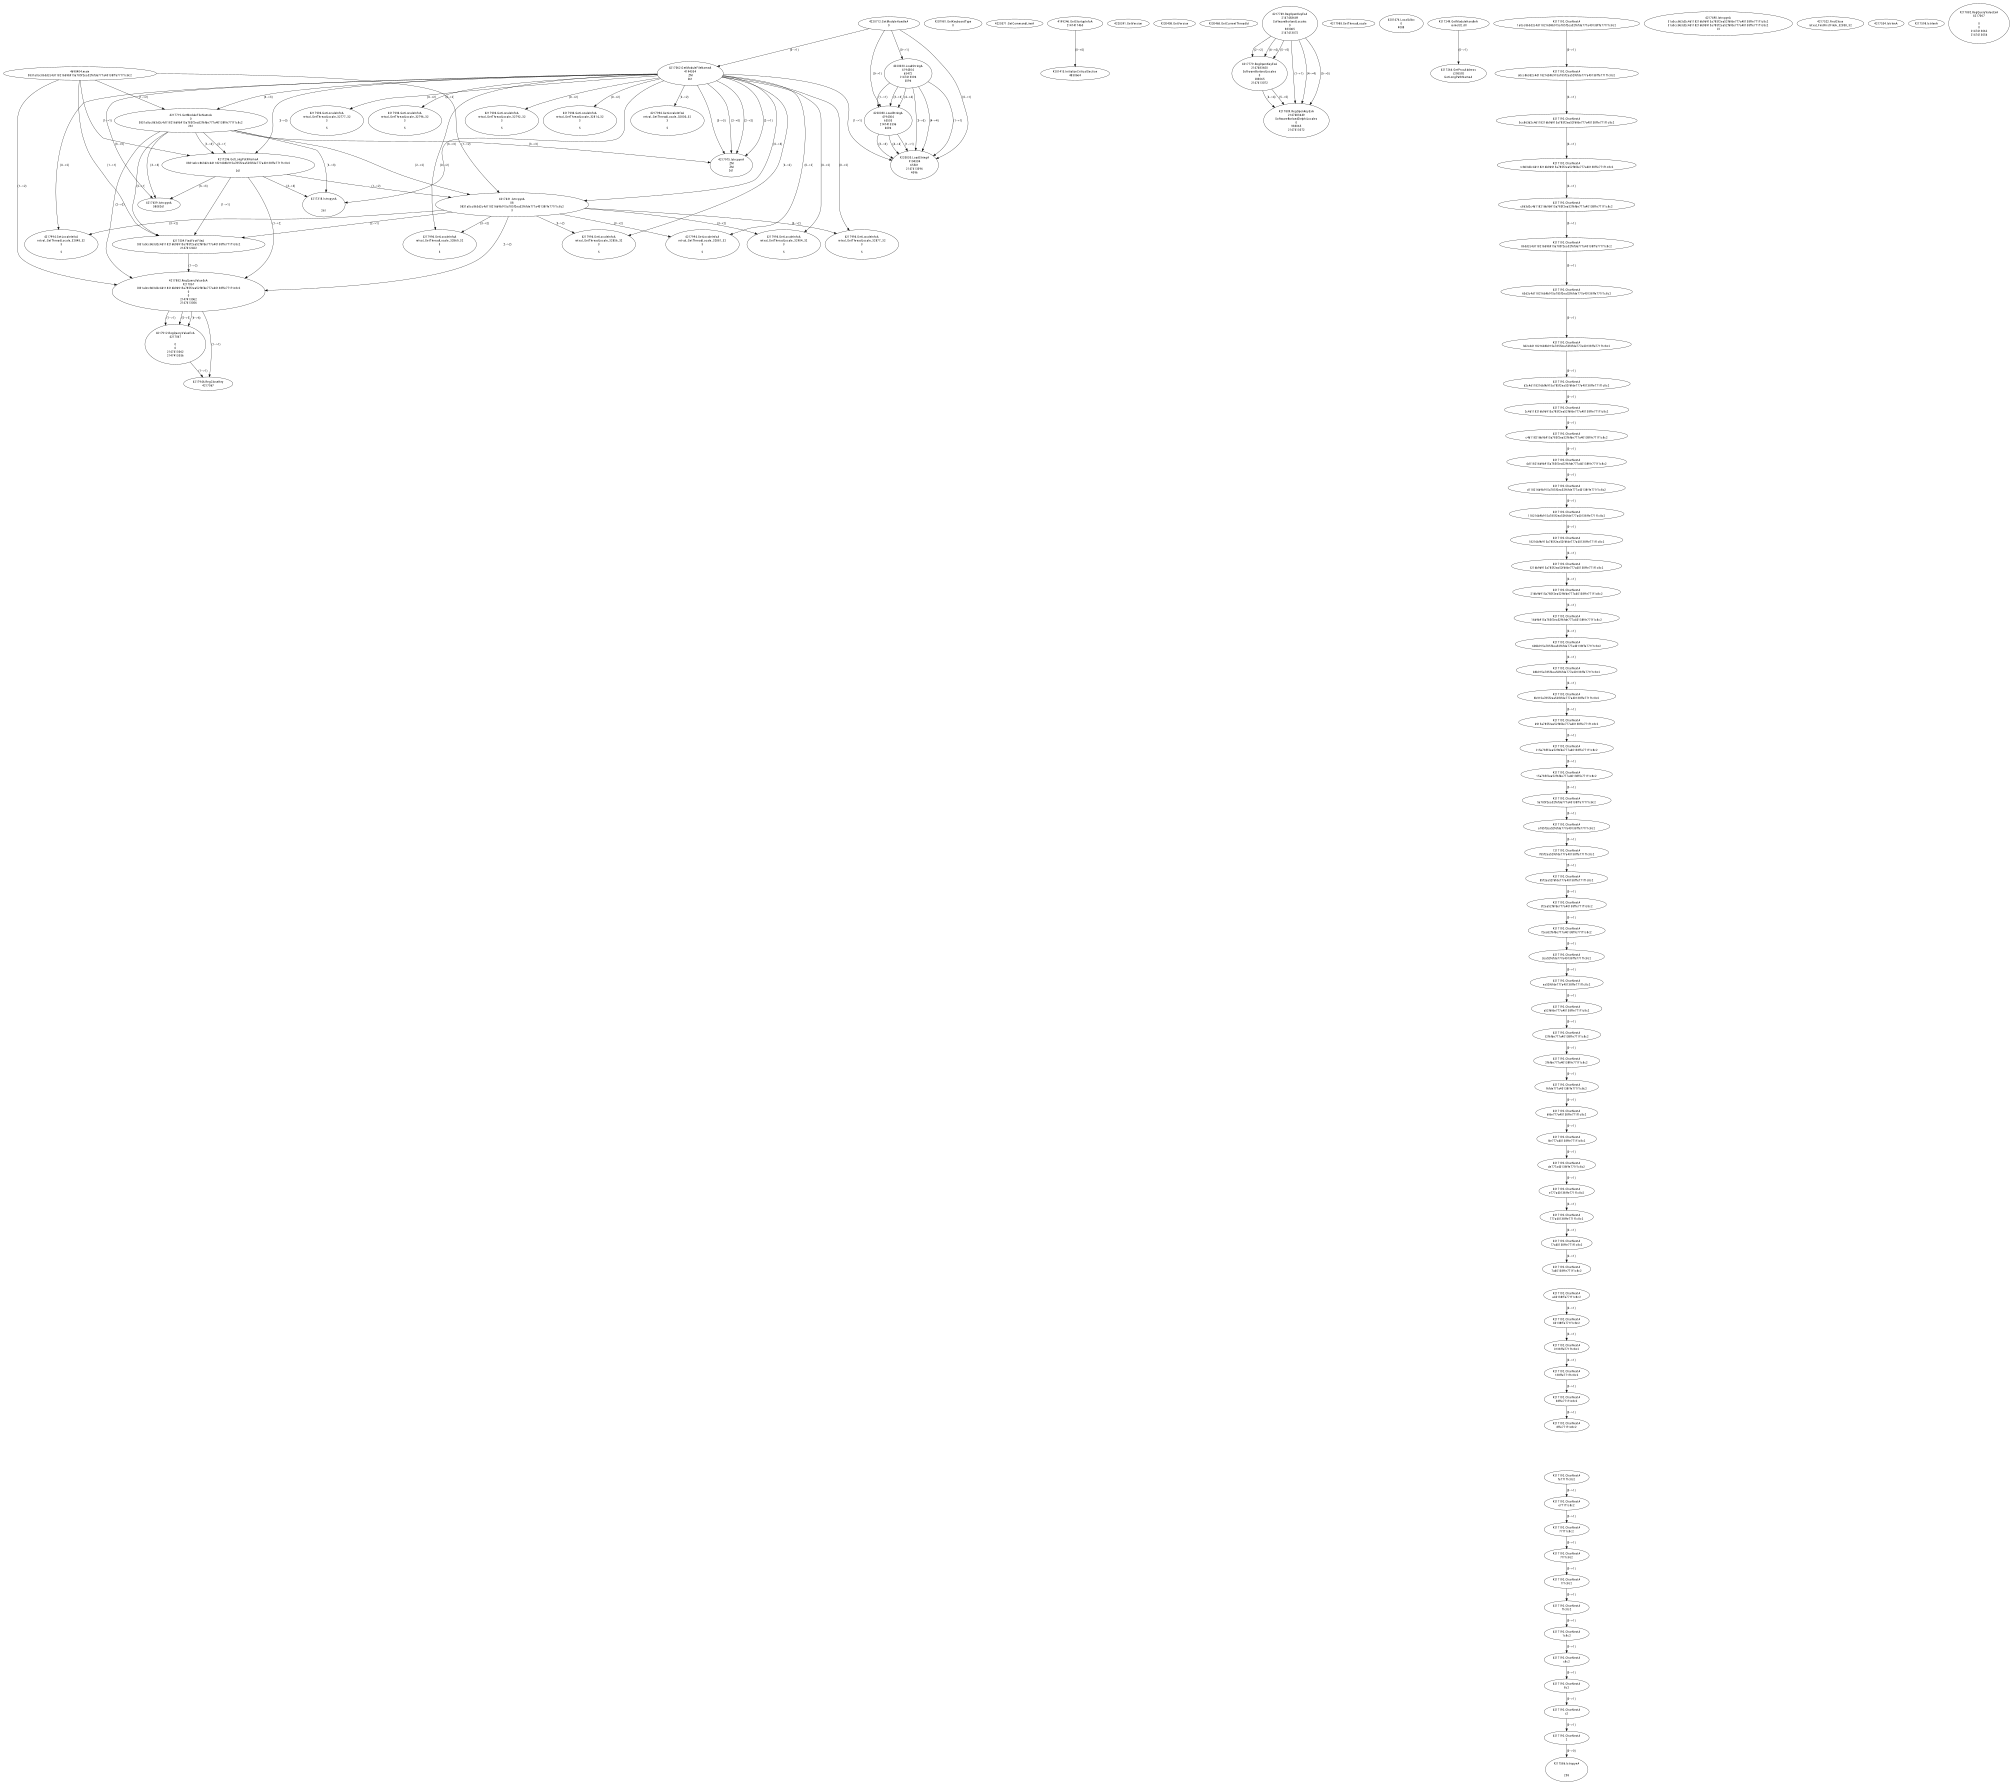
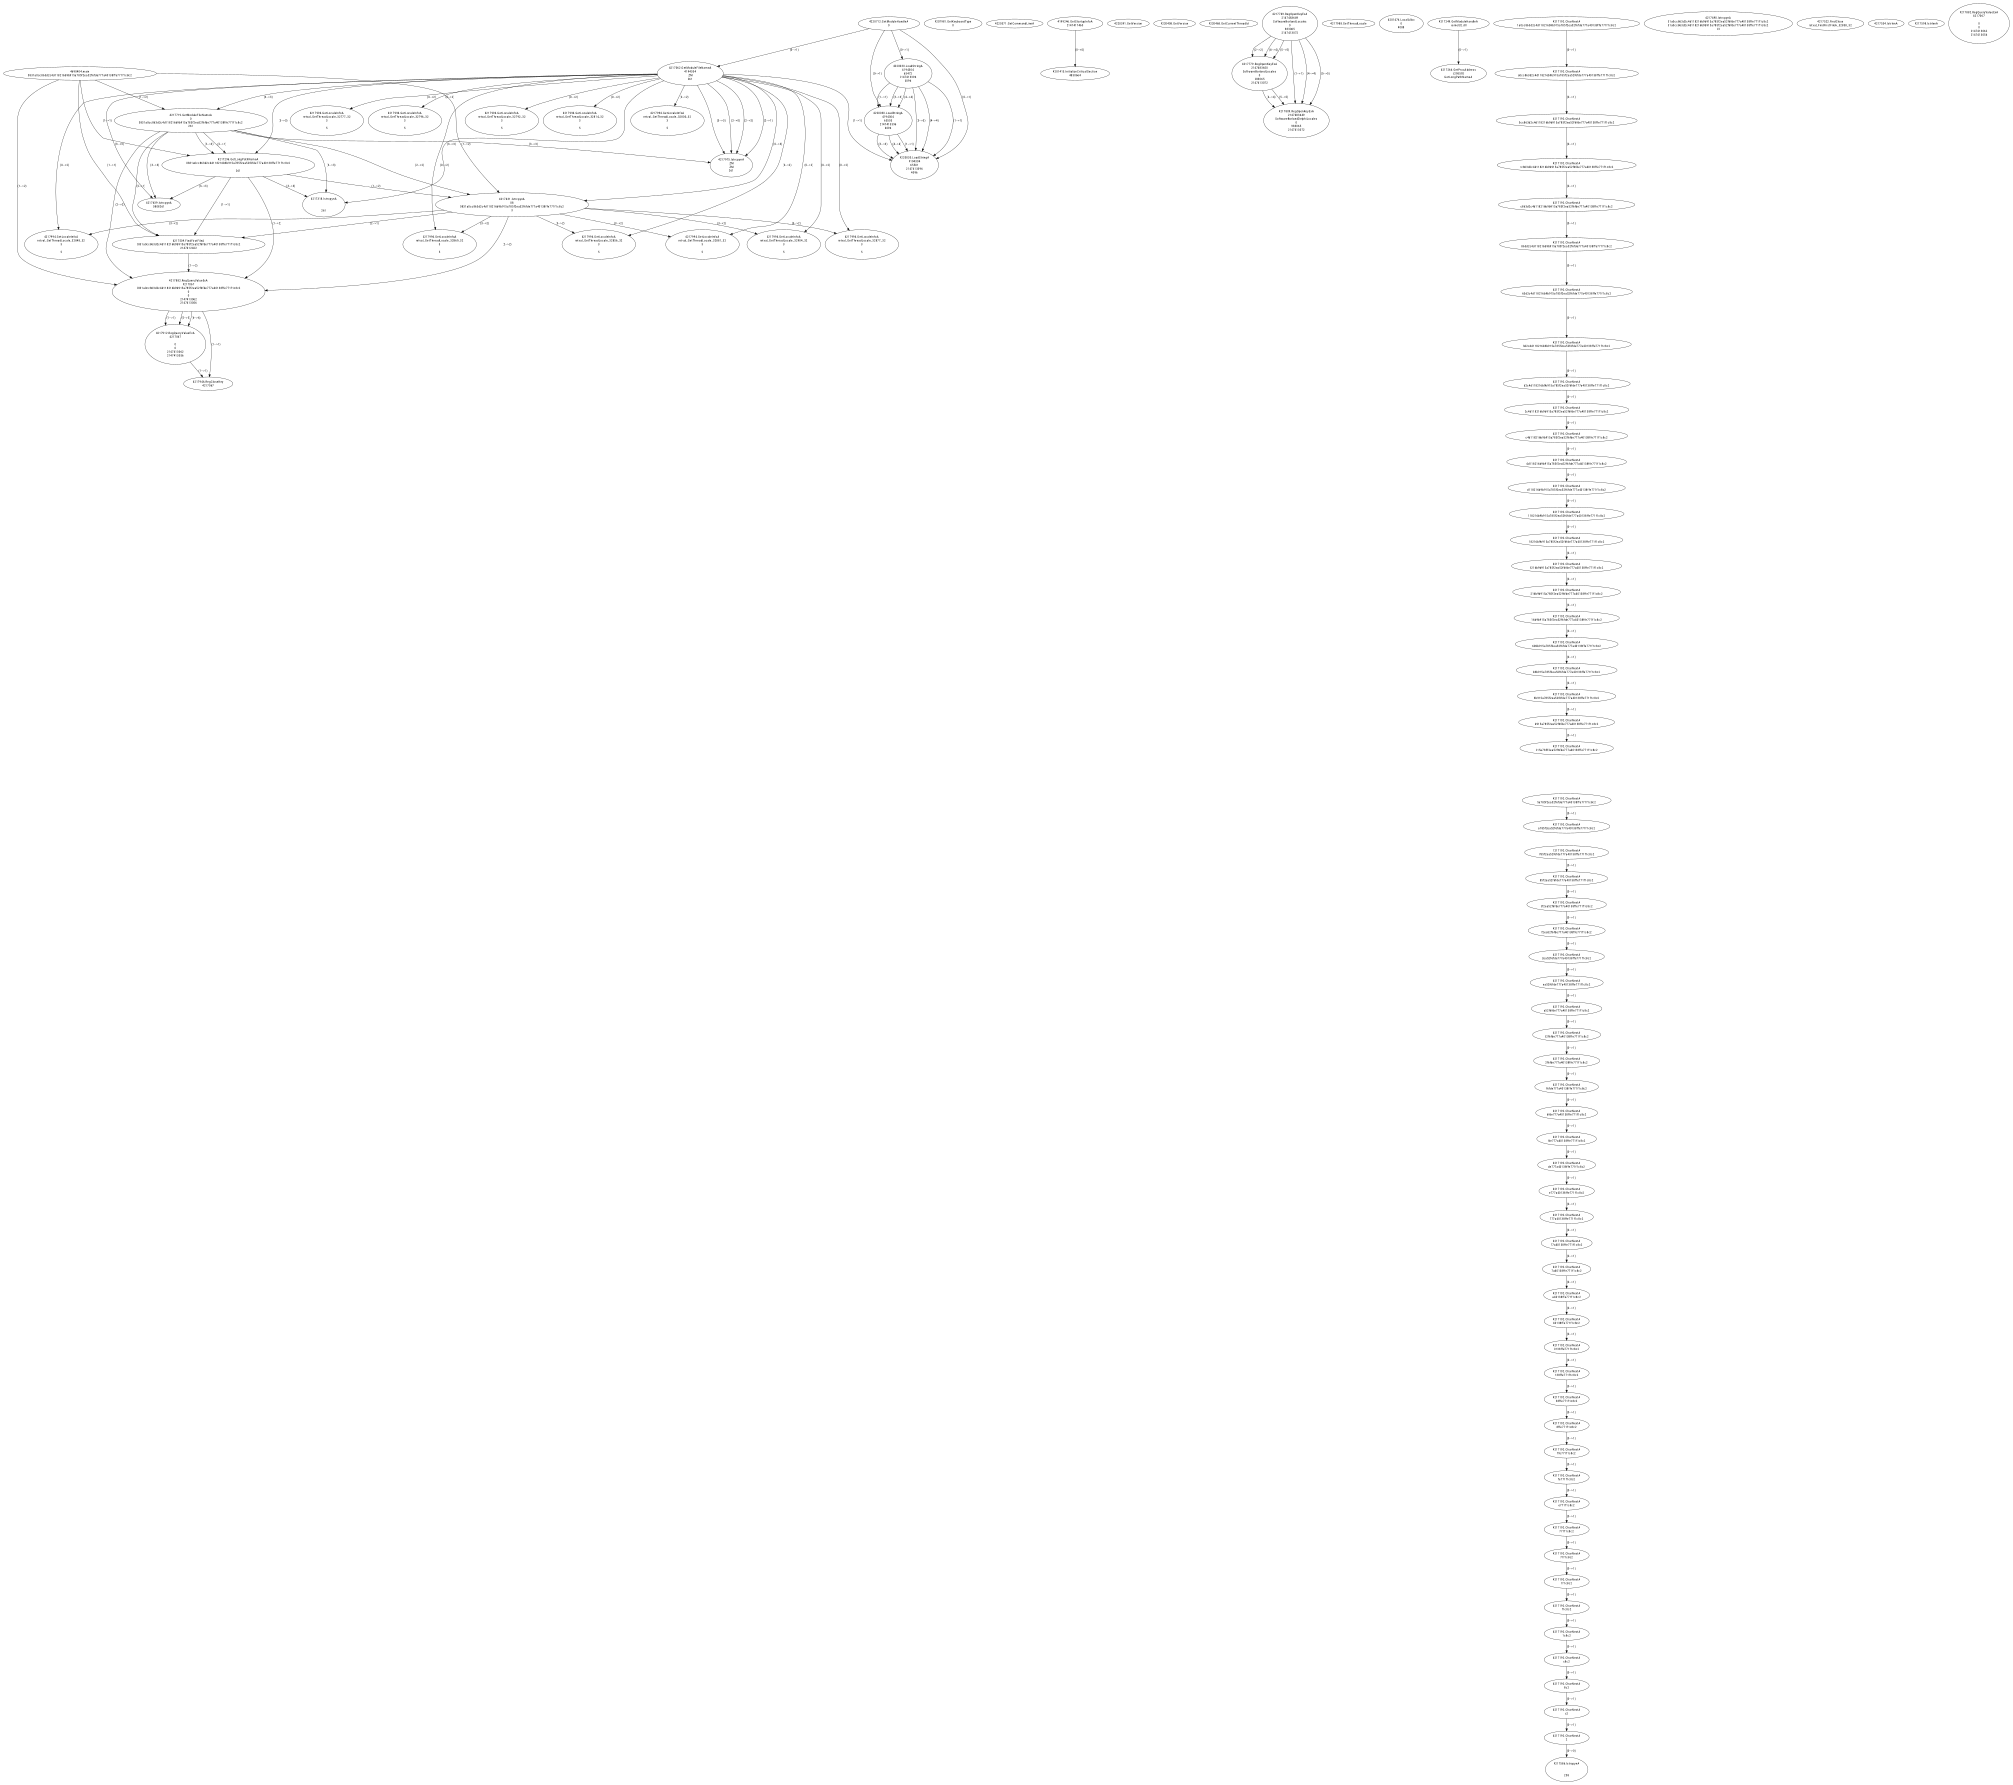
(1567, 774) -> none
(1567, 838) -> none
none -> (1567, 1281)
none -> (1567, 1451)
